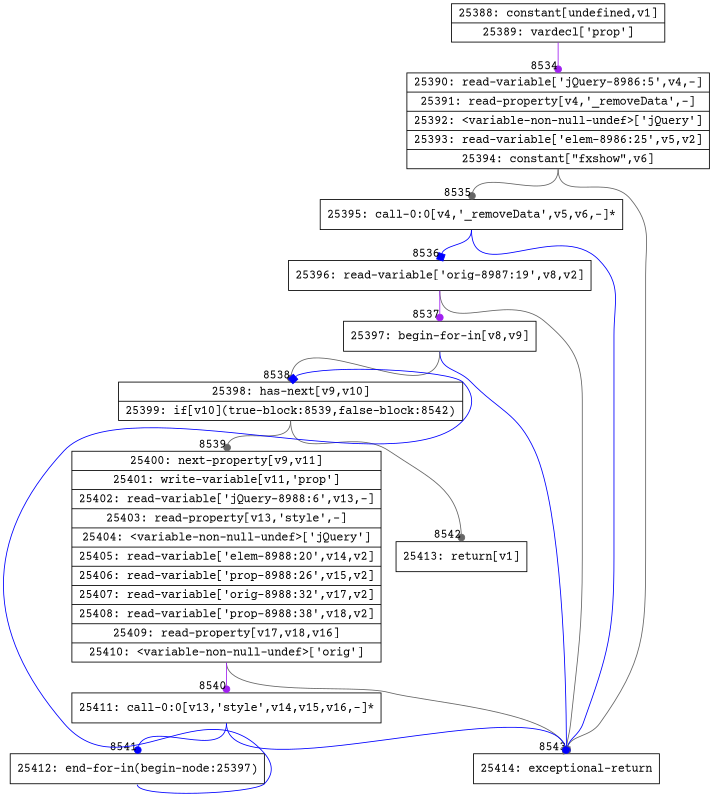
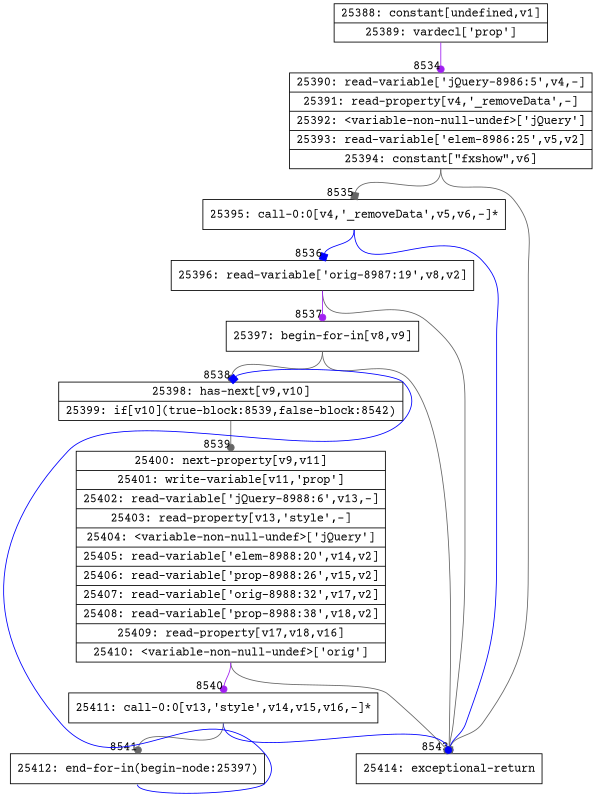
(518, 185) -> (402, 185)
(553, 527) -> (446, 509)
(461, 557) -> none
(396, 694) -> (345, 686)
(185, 739) -> (184, 739)
